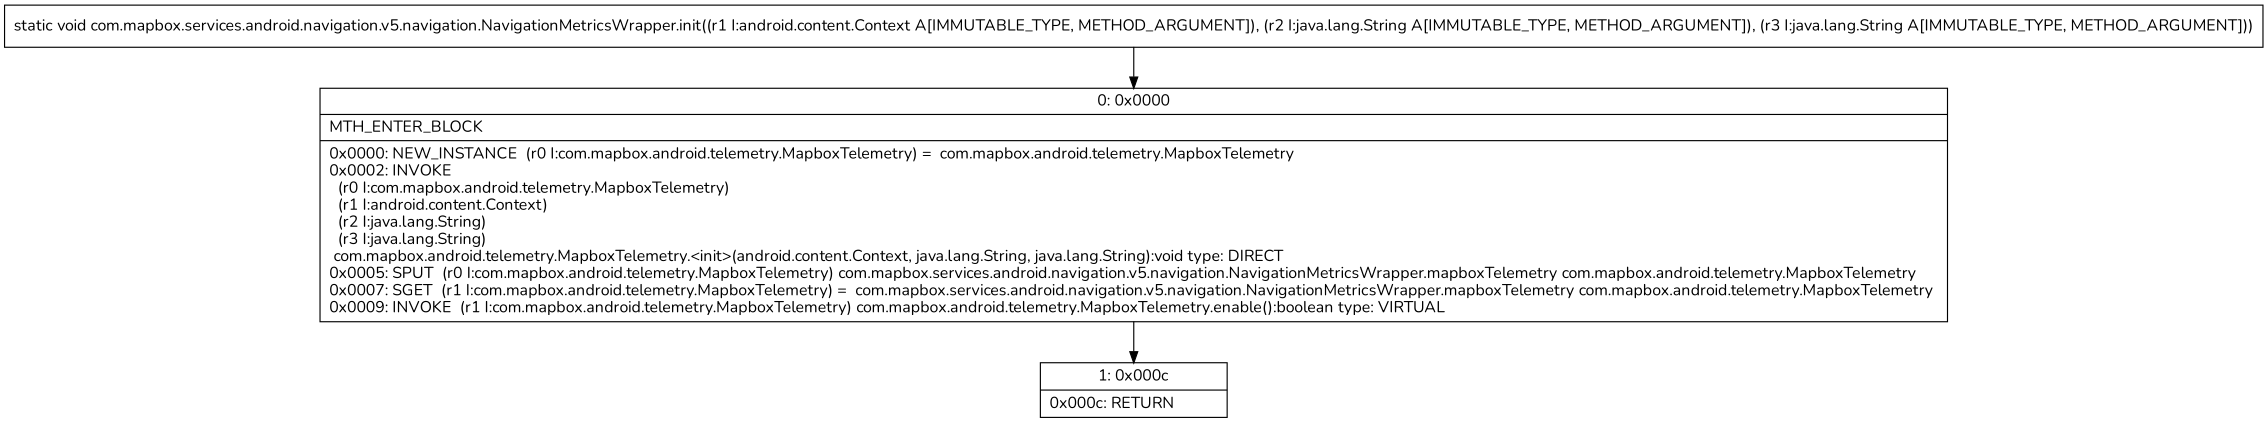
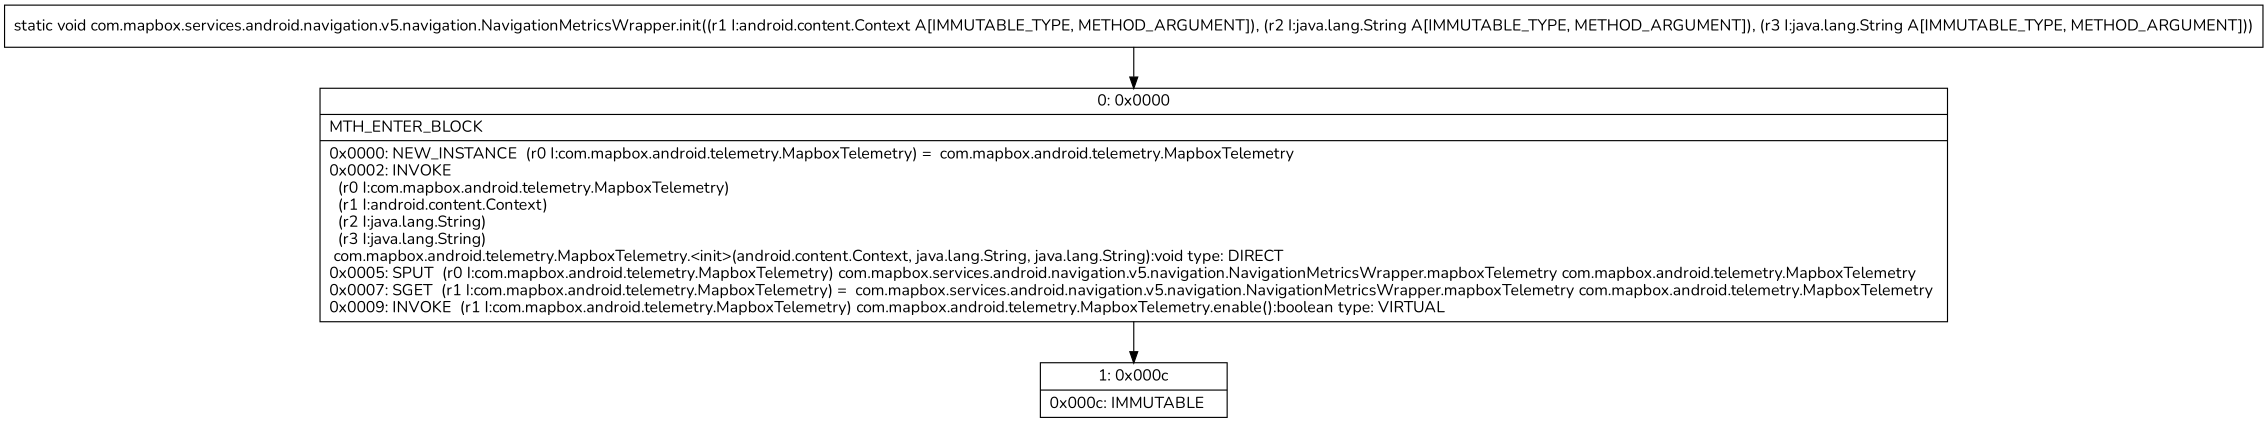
(1118, 403) -> (1134, 403)
